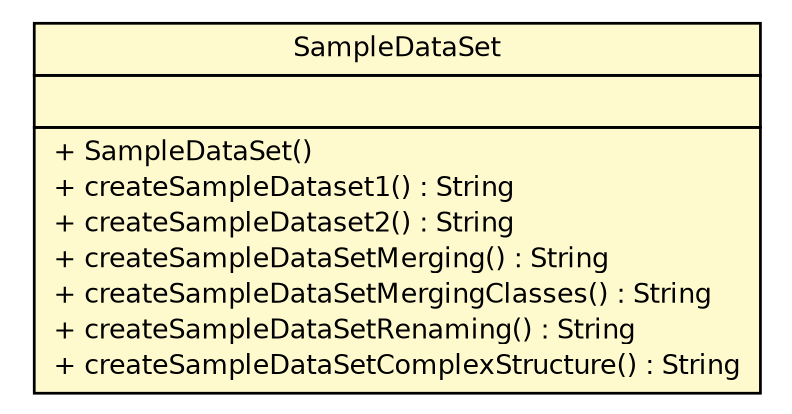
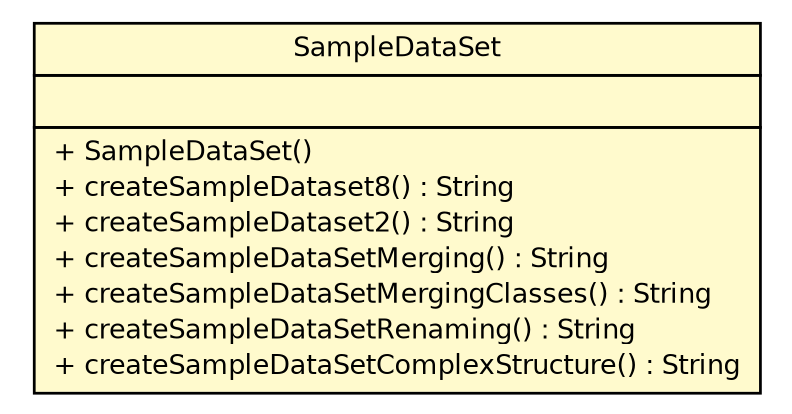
(285, 188) -> (285, 188)
